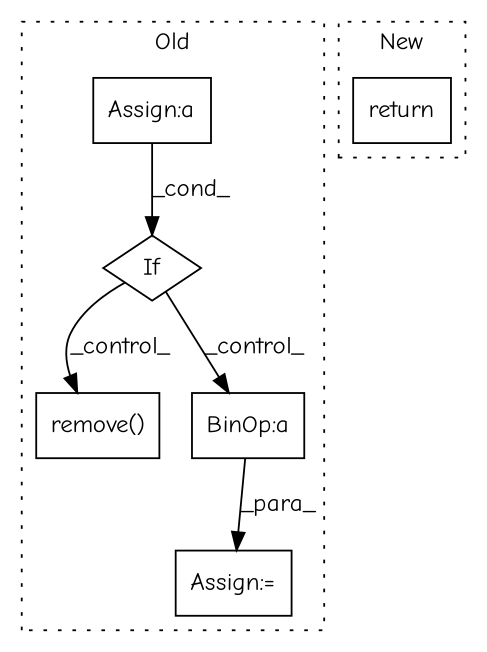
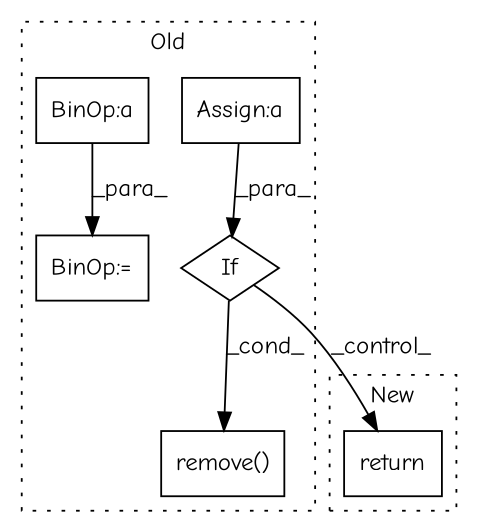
(191, 189) -> (273, 189)
(192, 334) -> (328, 353)
(120, 347) -> (265, 347)
(234, 583) -> (92, 268)
